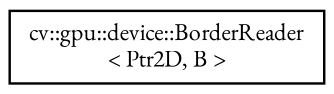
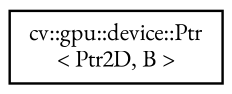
(167, 47) -> (116, 47)
